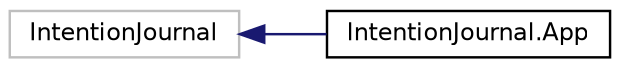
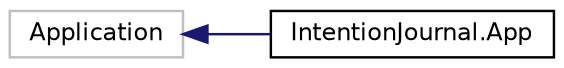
(124, 34) -> (96, 34)
